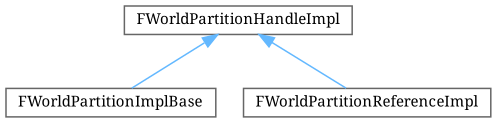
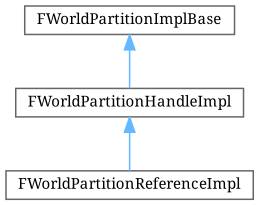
(168, 65) -> (130, 69)
